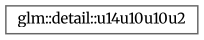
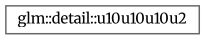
(102, 20) -> (103, 20)
